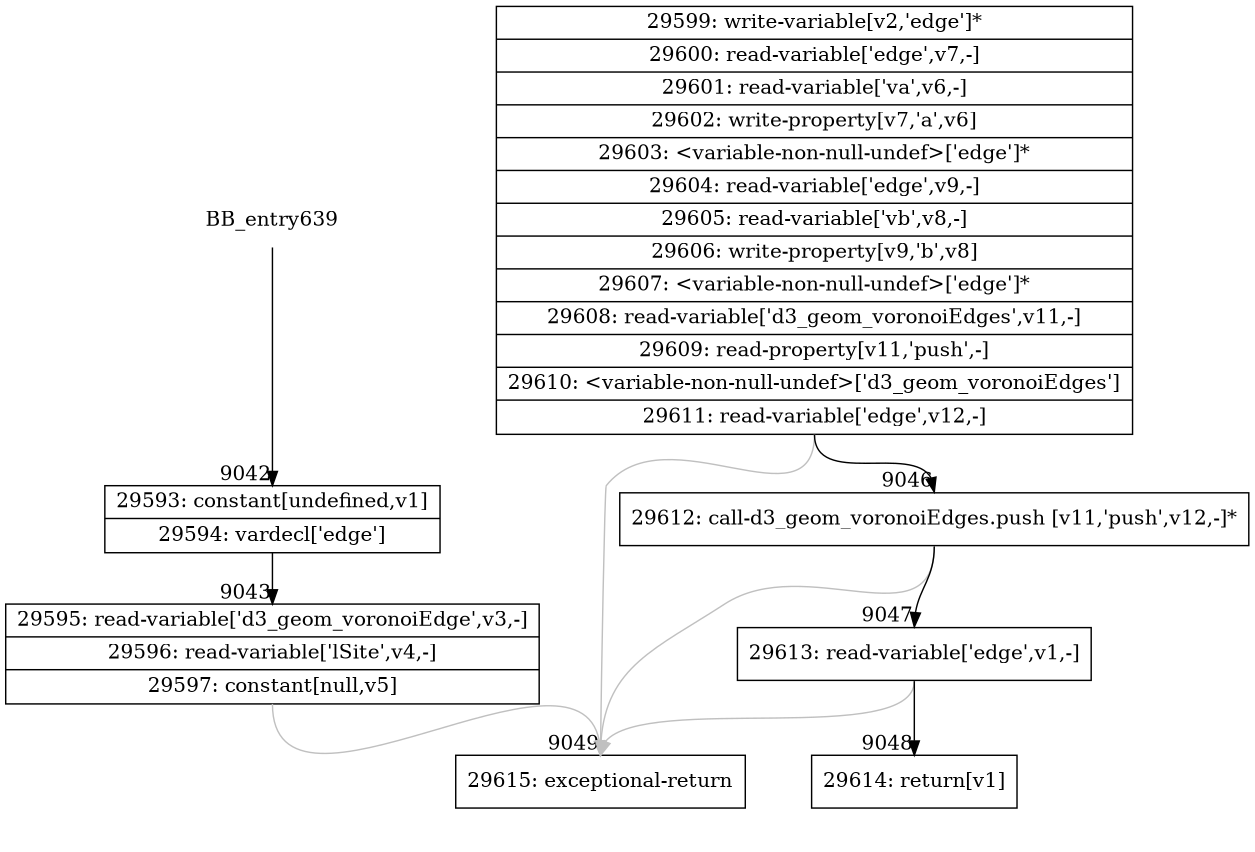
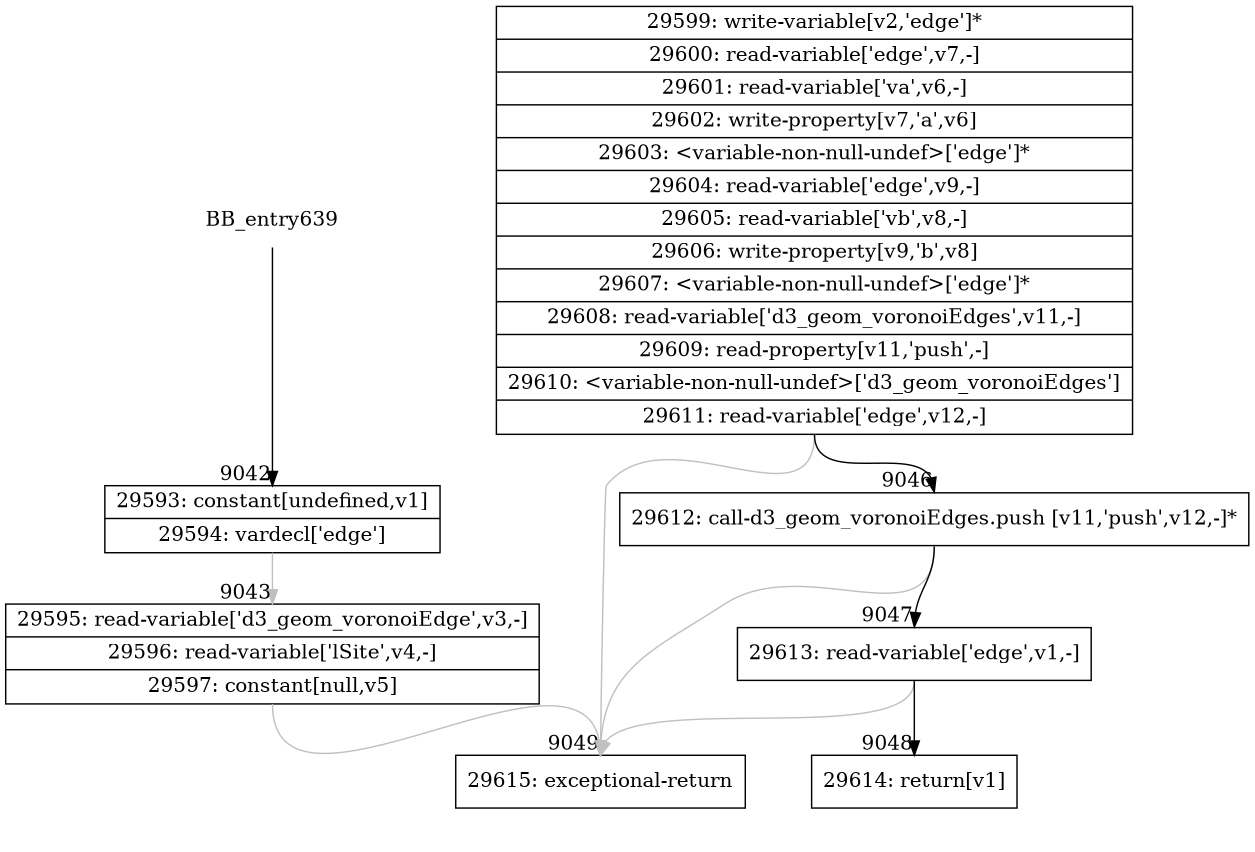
(272, 571) -> (272, 571)
